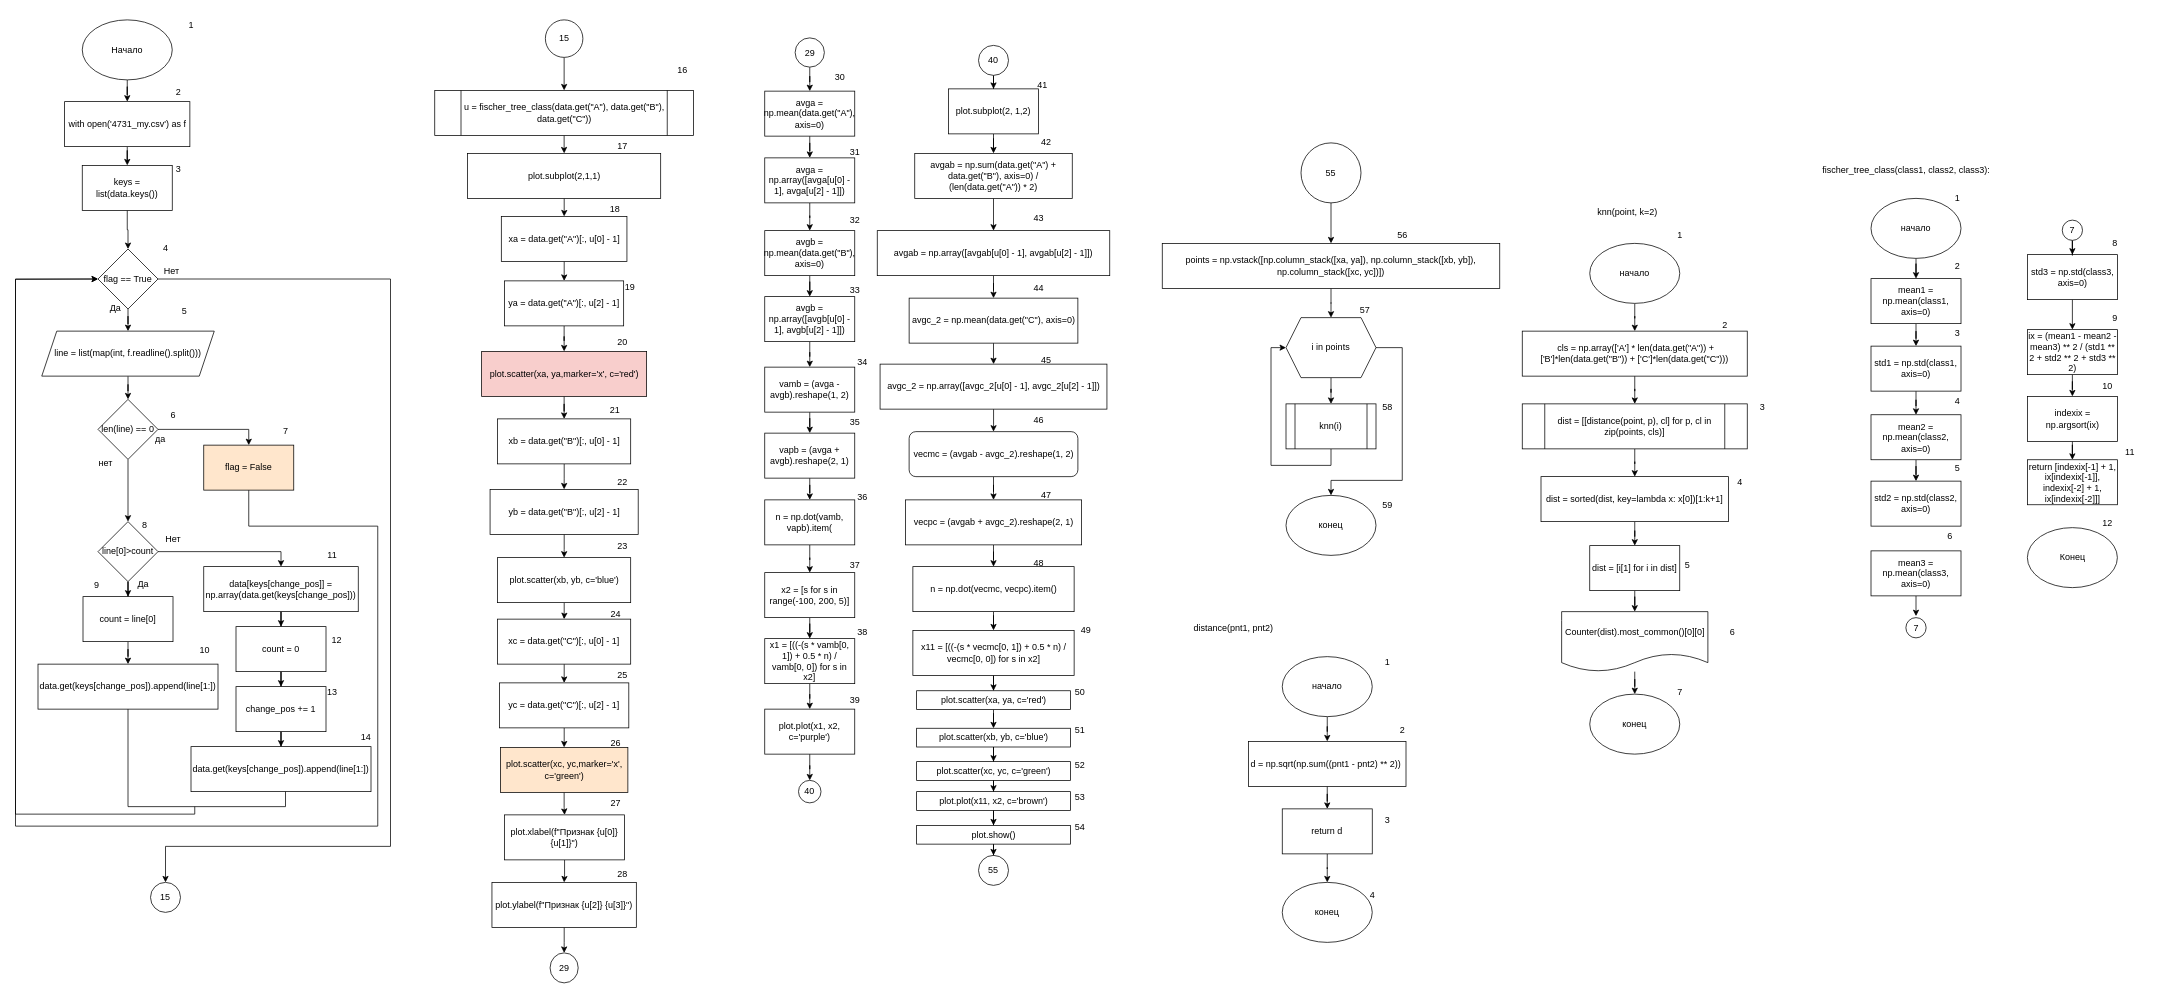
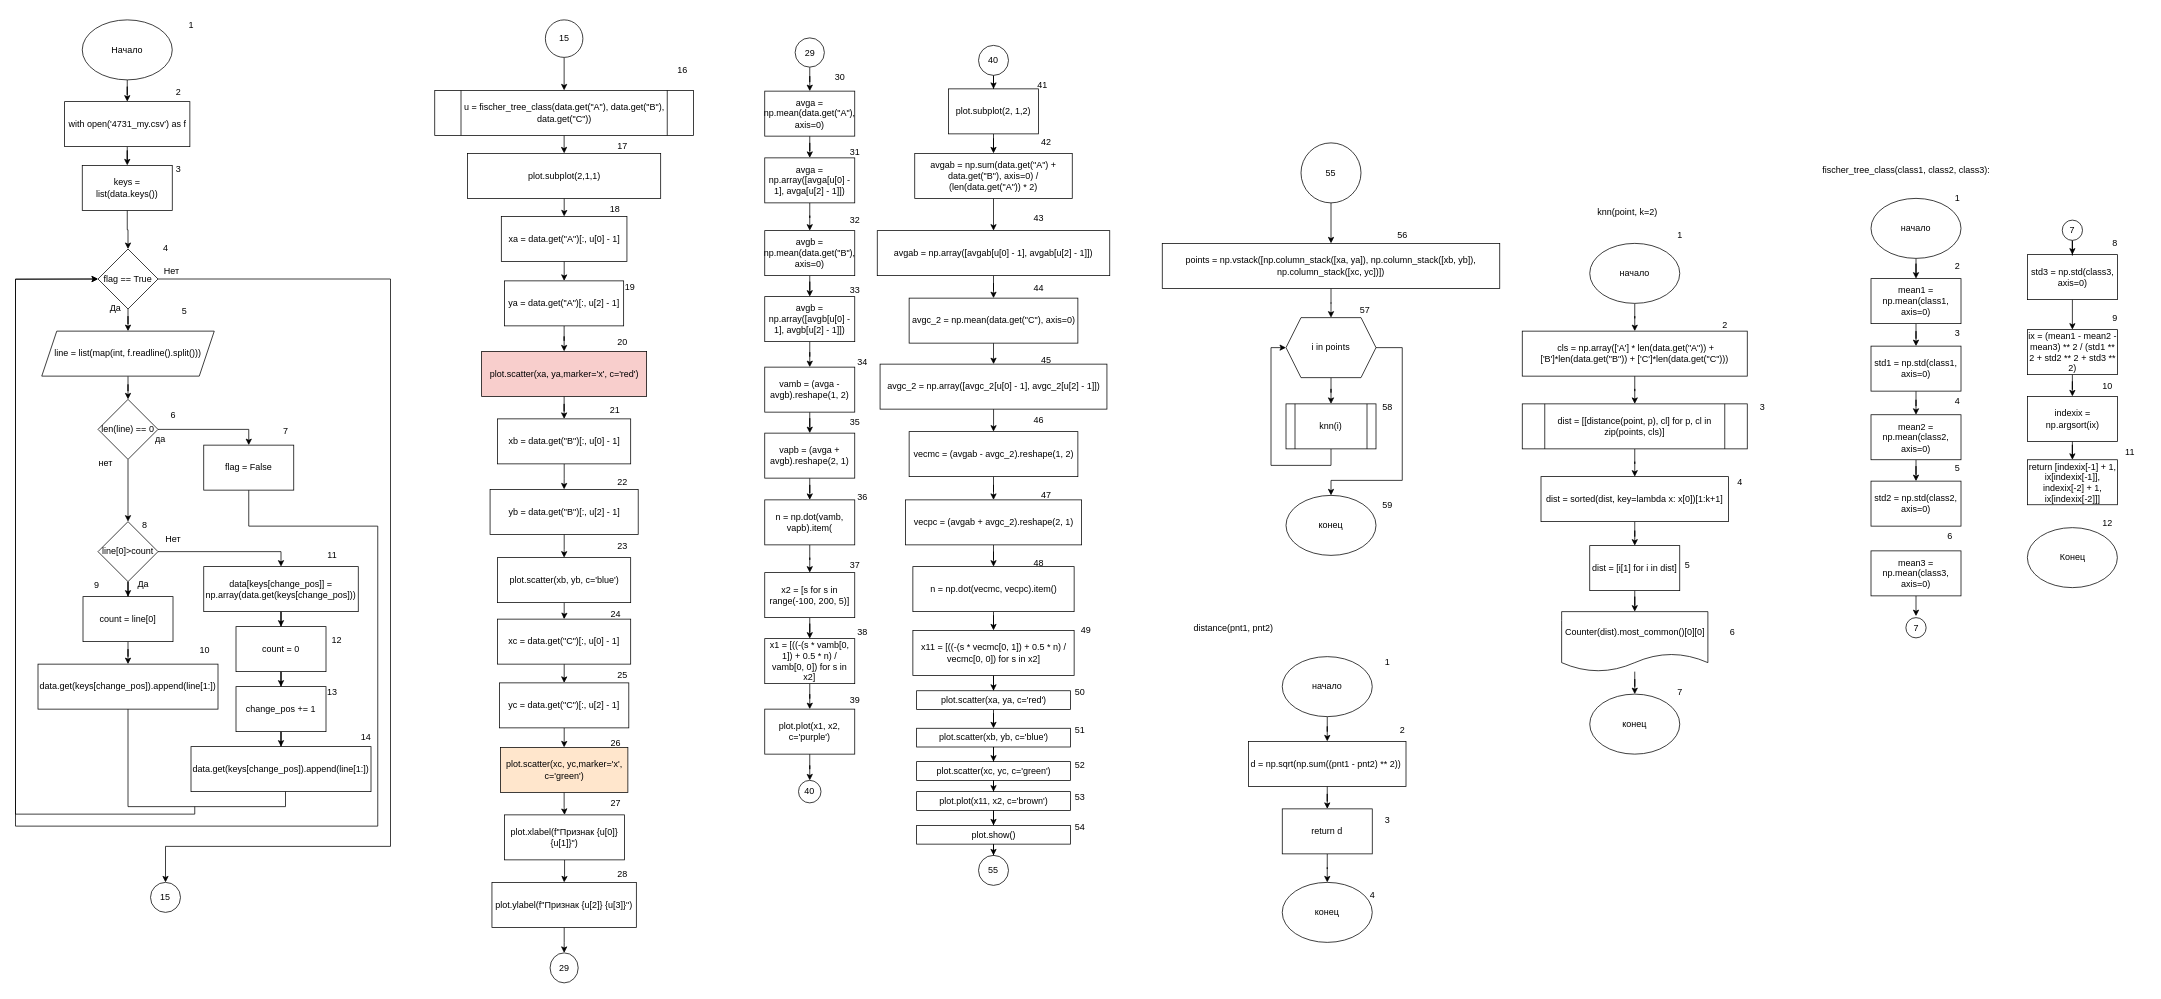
(993, 454) -> (993, 454)
(249, 468) -> (249, 468)
